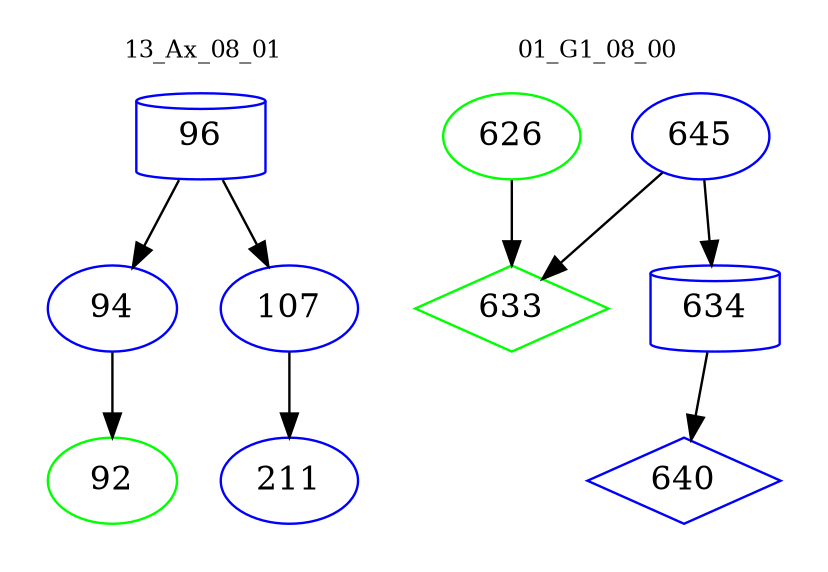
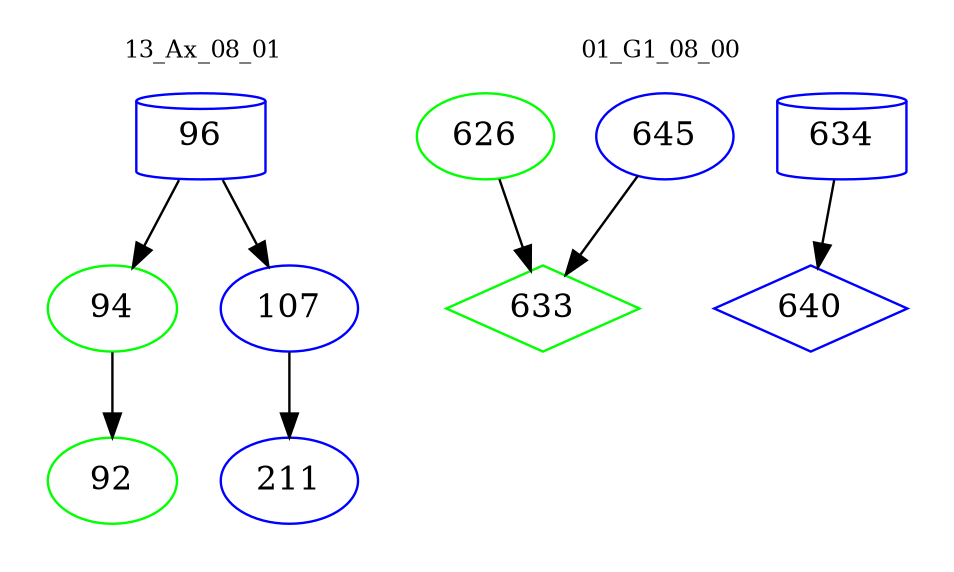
(707, 211) -> none
(112, 309) -> (112, 309)
